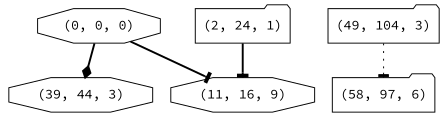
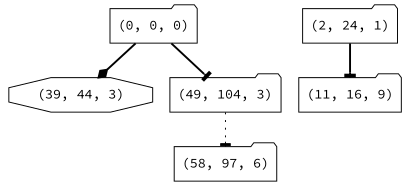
(99, 26) -> (154, 26)
(168, 59) -> (188, 59)
(243, 95) -> (350, 95)
